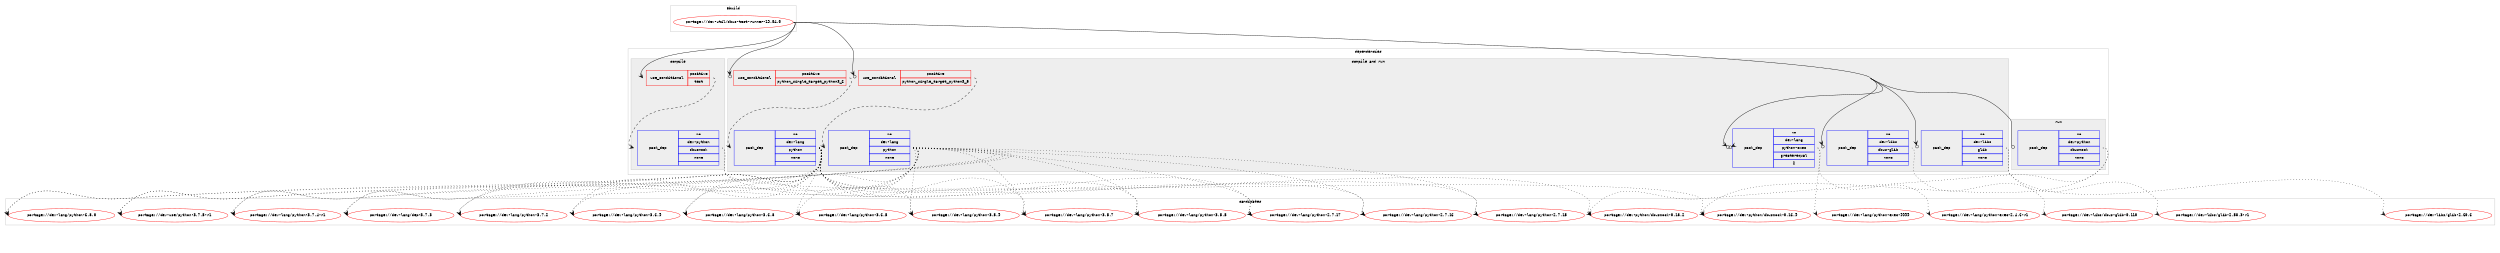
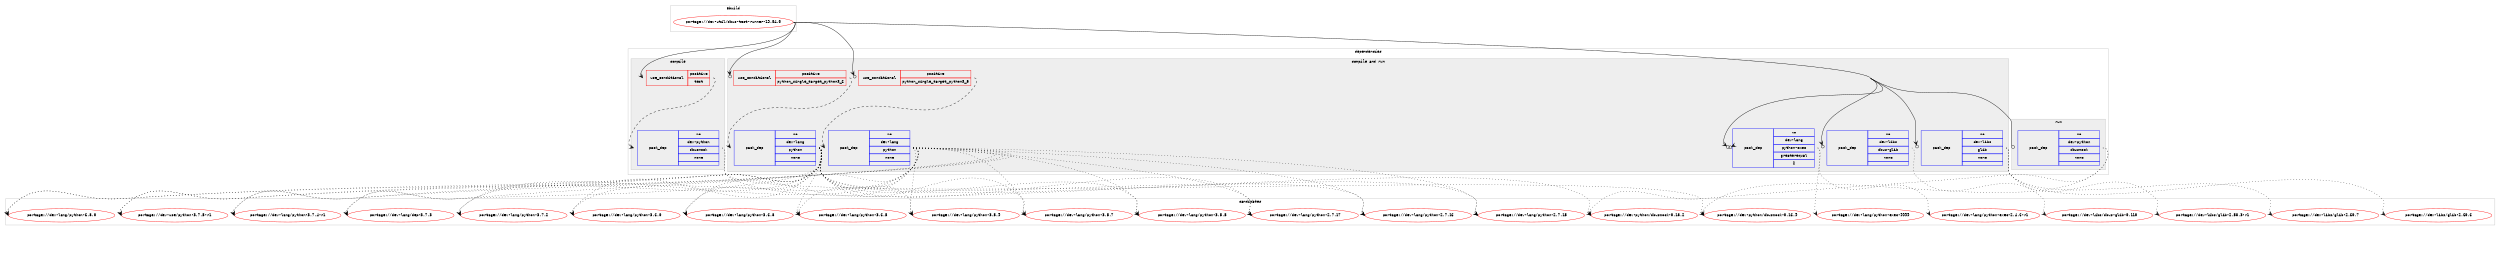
(627, 215) -> (627, 215)
none -> (2326, 215)
